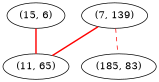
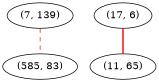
(36, 16) -> (123, 16)
(75, 41) -> none
(119, 67) -> (40, 67)
